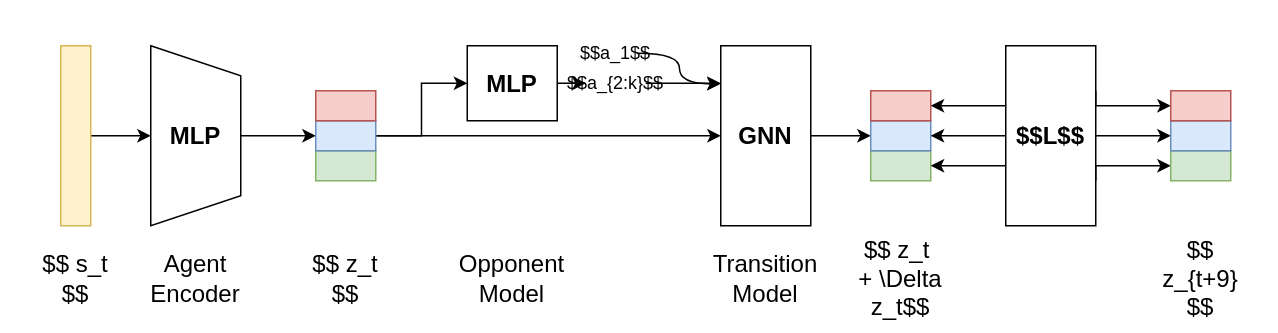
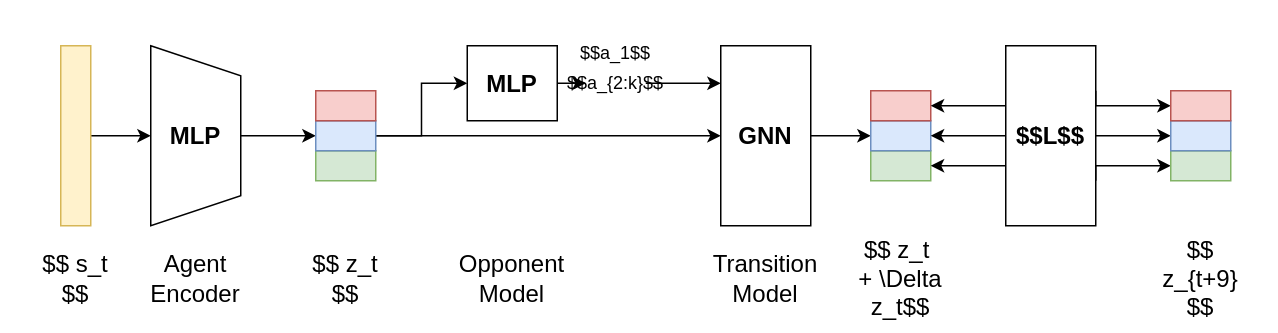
(668, 57) -> none
